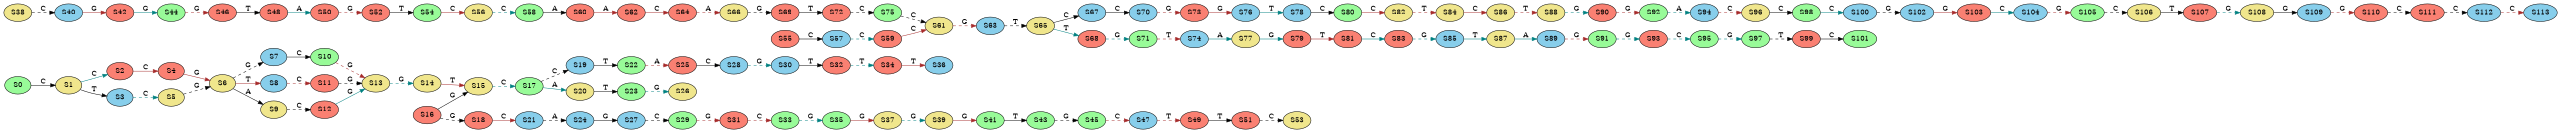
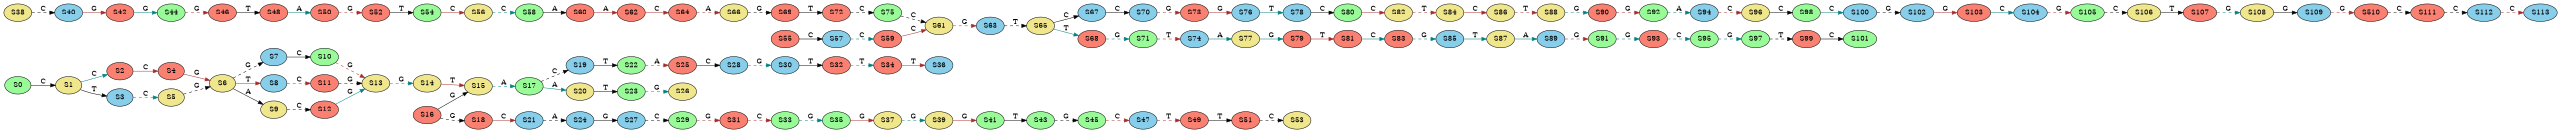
(2371, 13) -> (2371, 13)
(504, 83) -> (504, 83)
